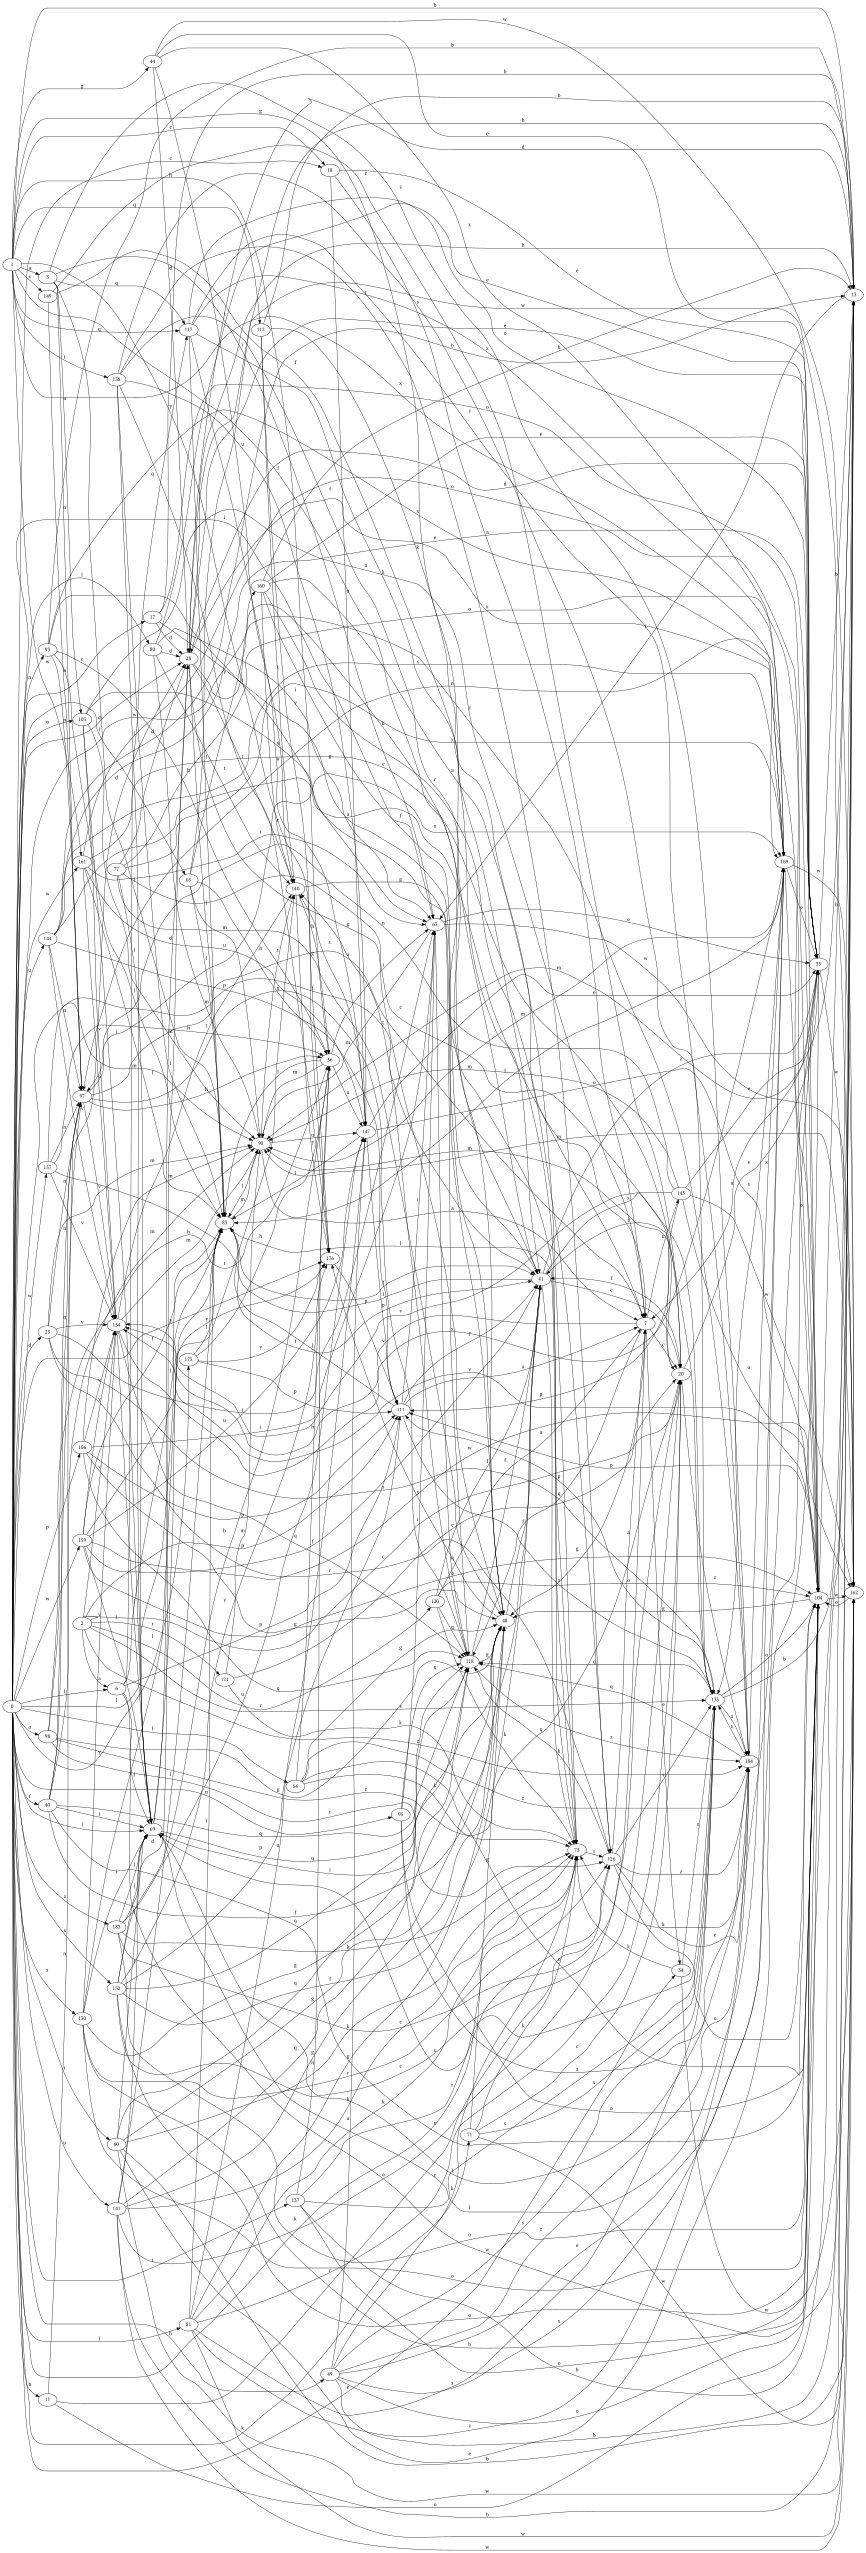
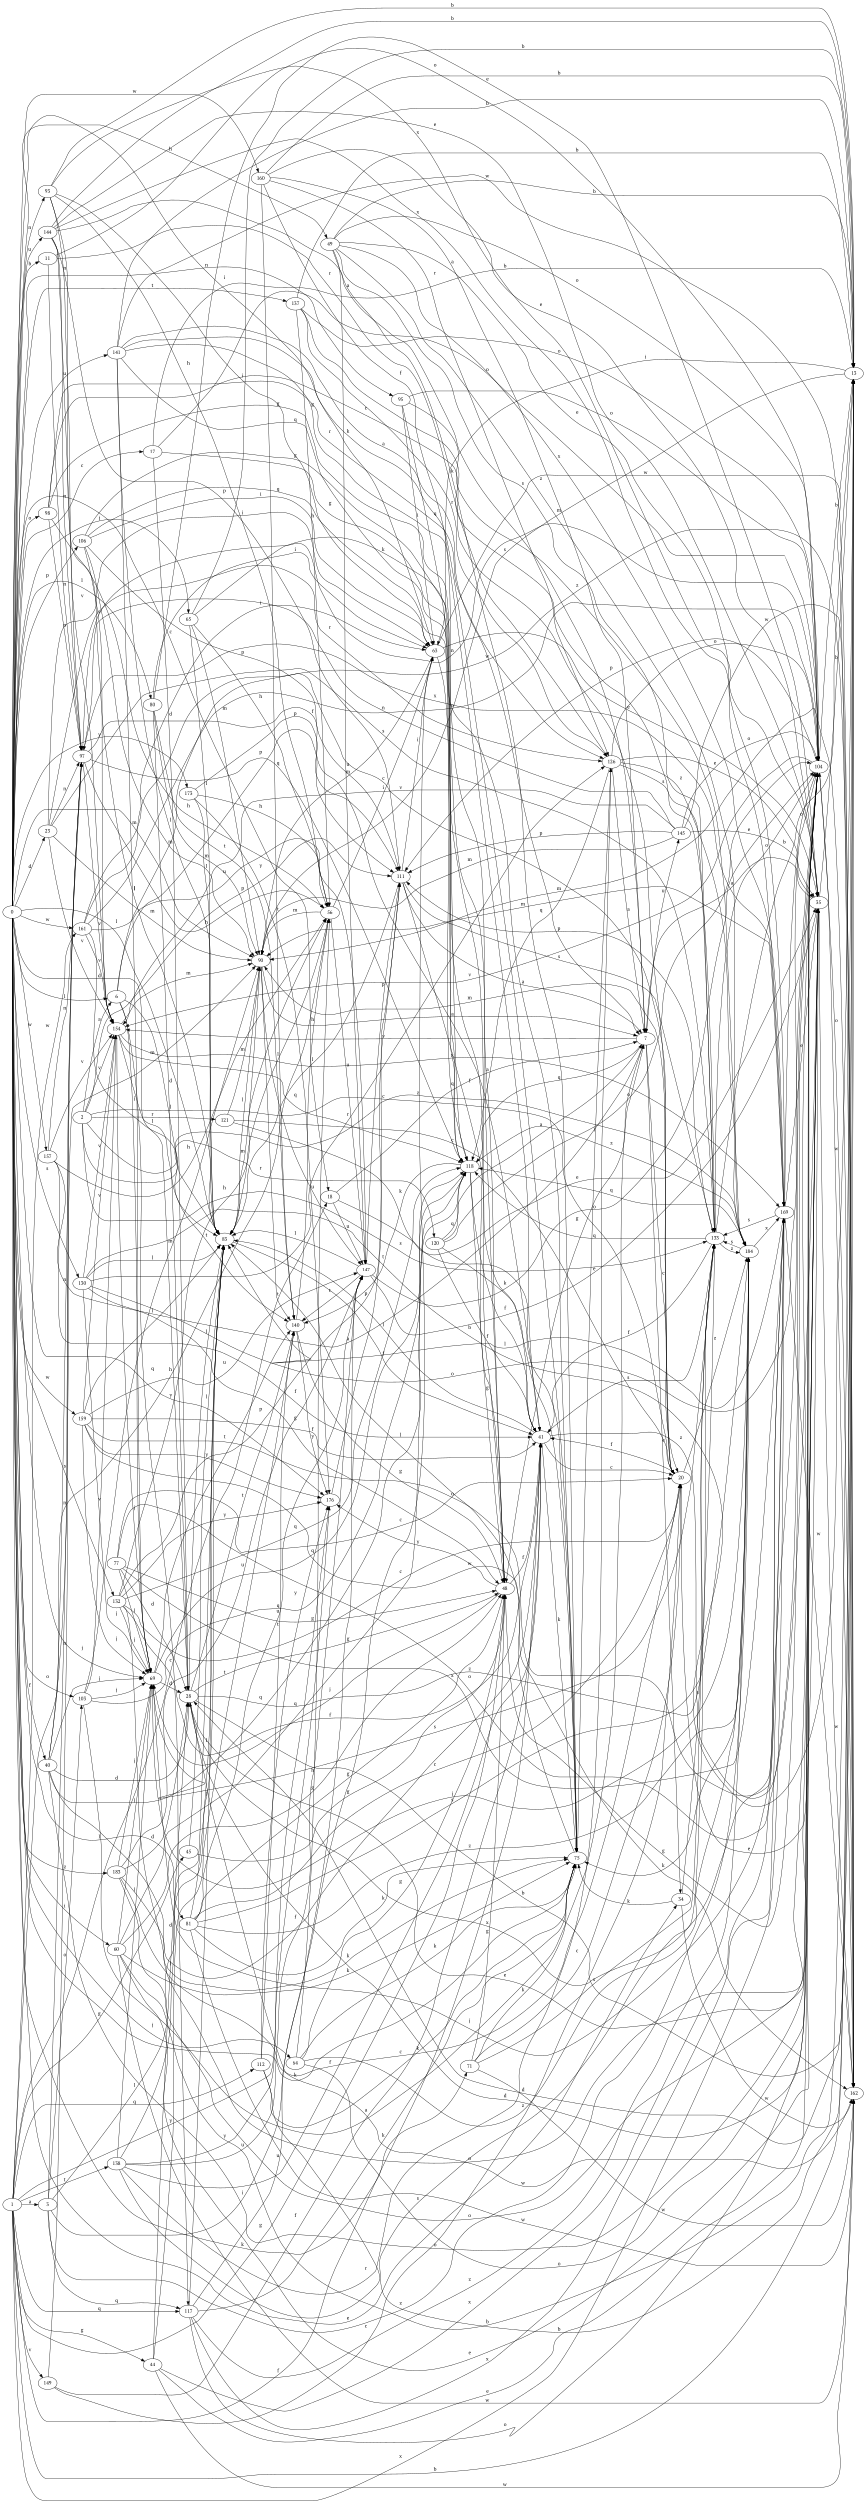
none -> (189, 1852)
(594, 1852) -> (594, 1130)
